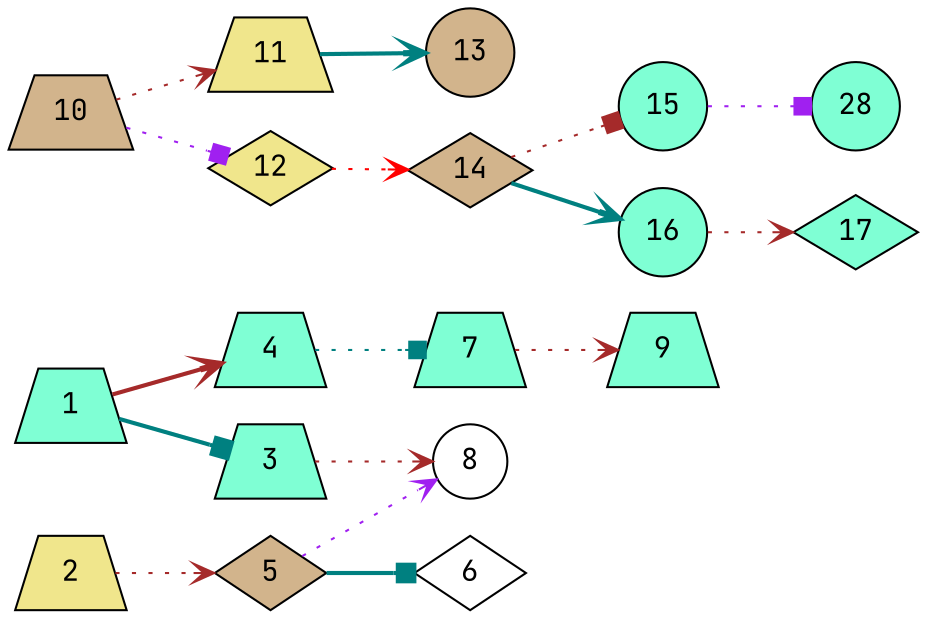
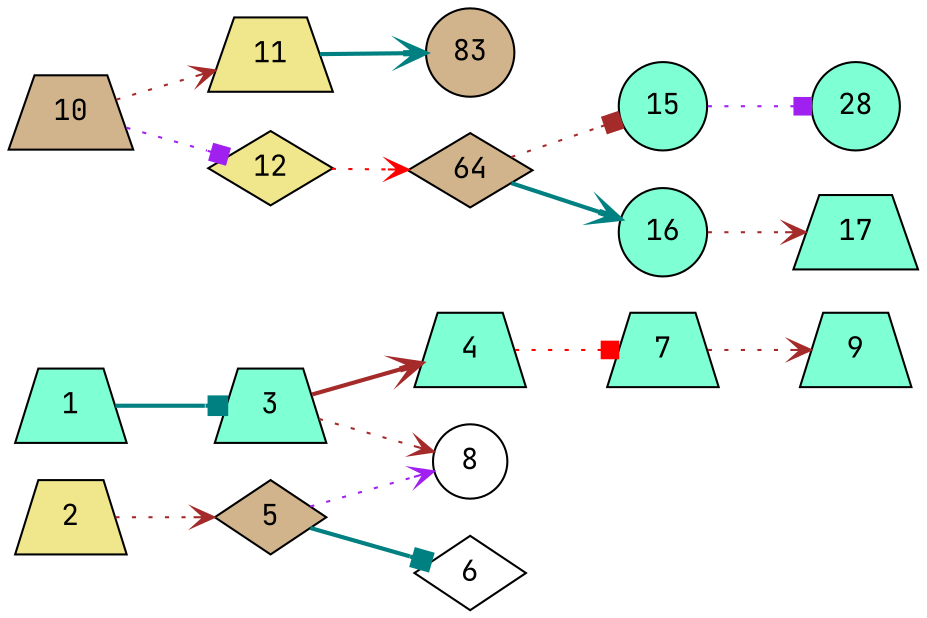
(470, 53) -> (470, 53)
(470, 170) -> (470, 170)
(856, 232) -> (856, 232)
(360, 350) -> (556, 350)
(157, 382) -> (357, 382)
